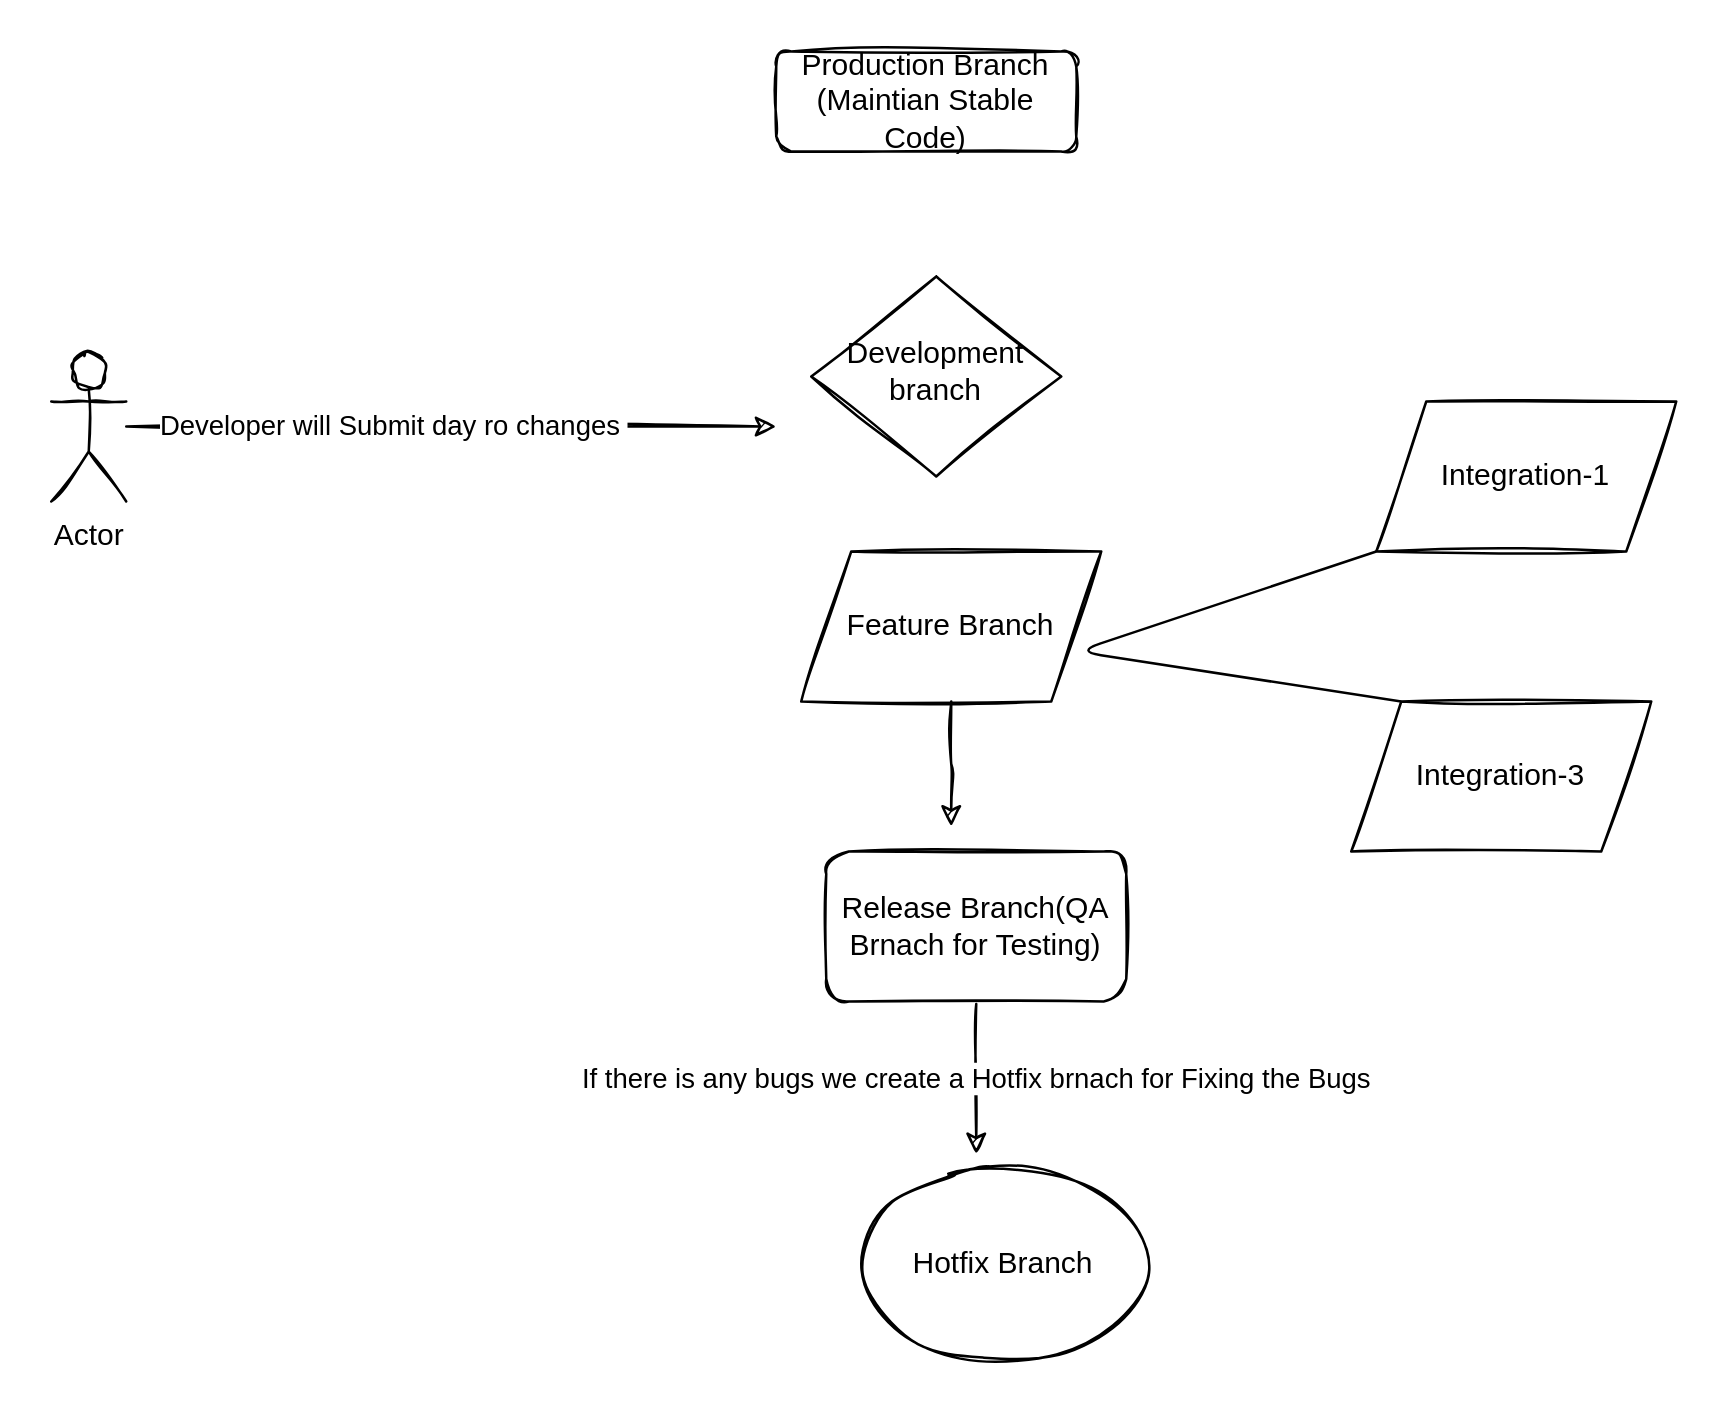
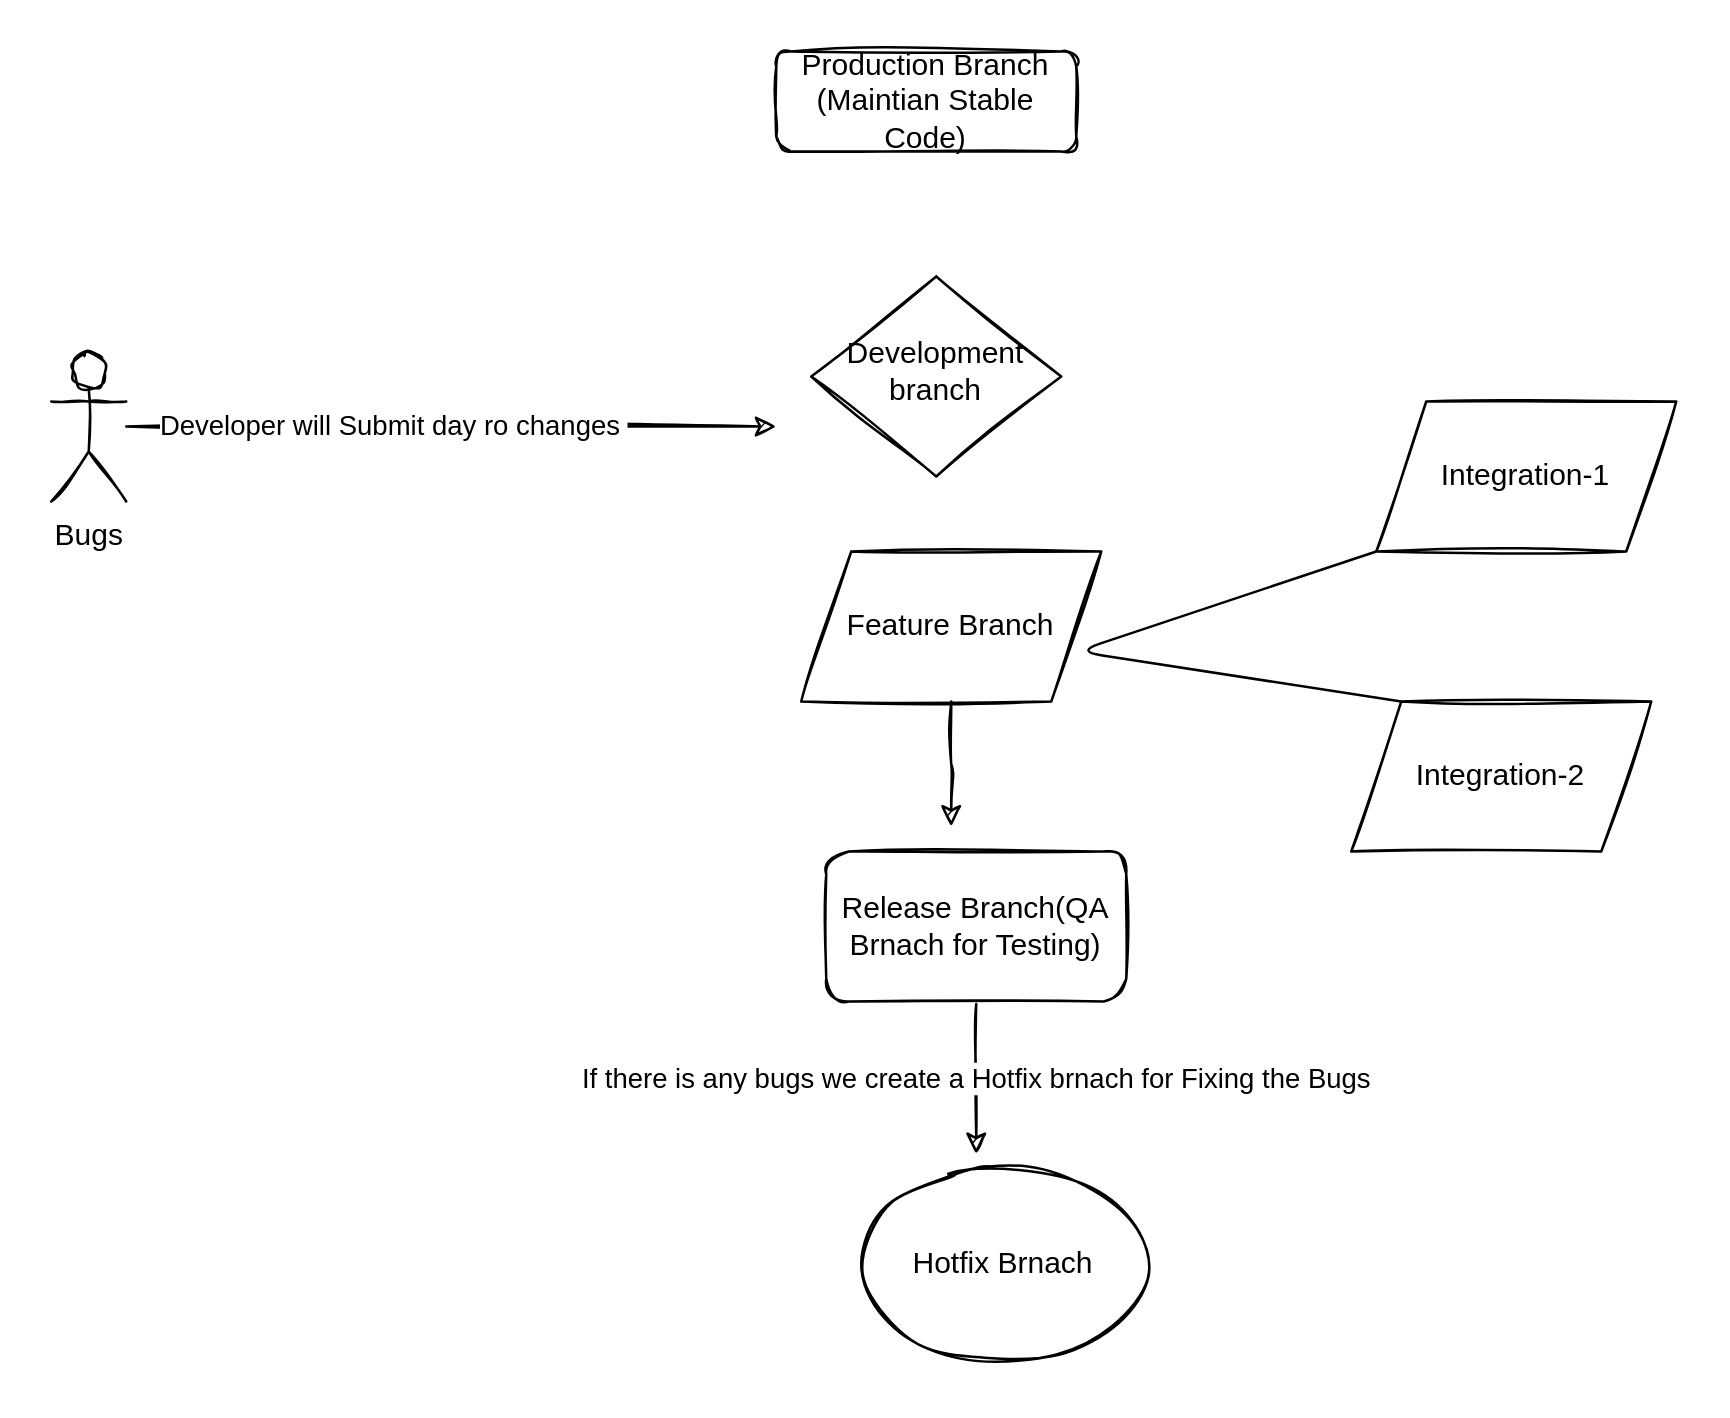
(90, 537) -> (90, 537)
(1501, 776) -> (1501, 776)
(1004, 1264) -> (1004, 1264)
